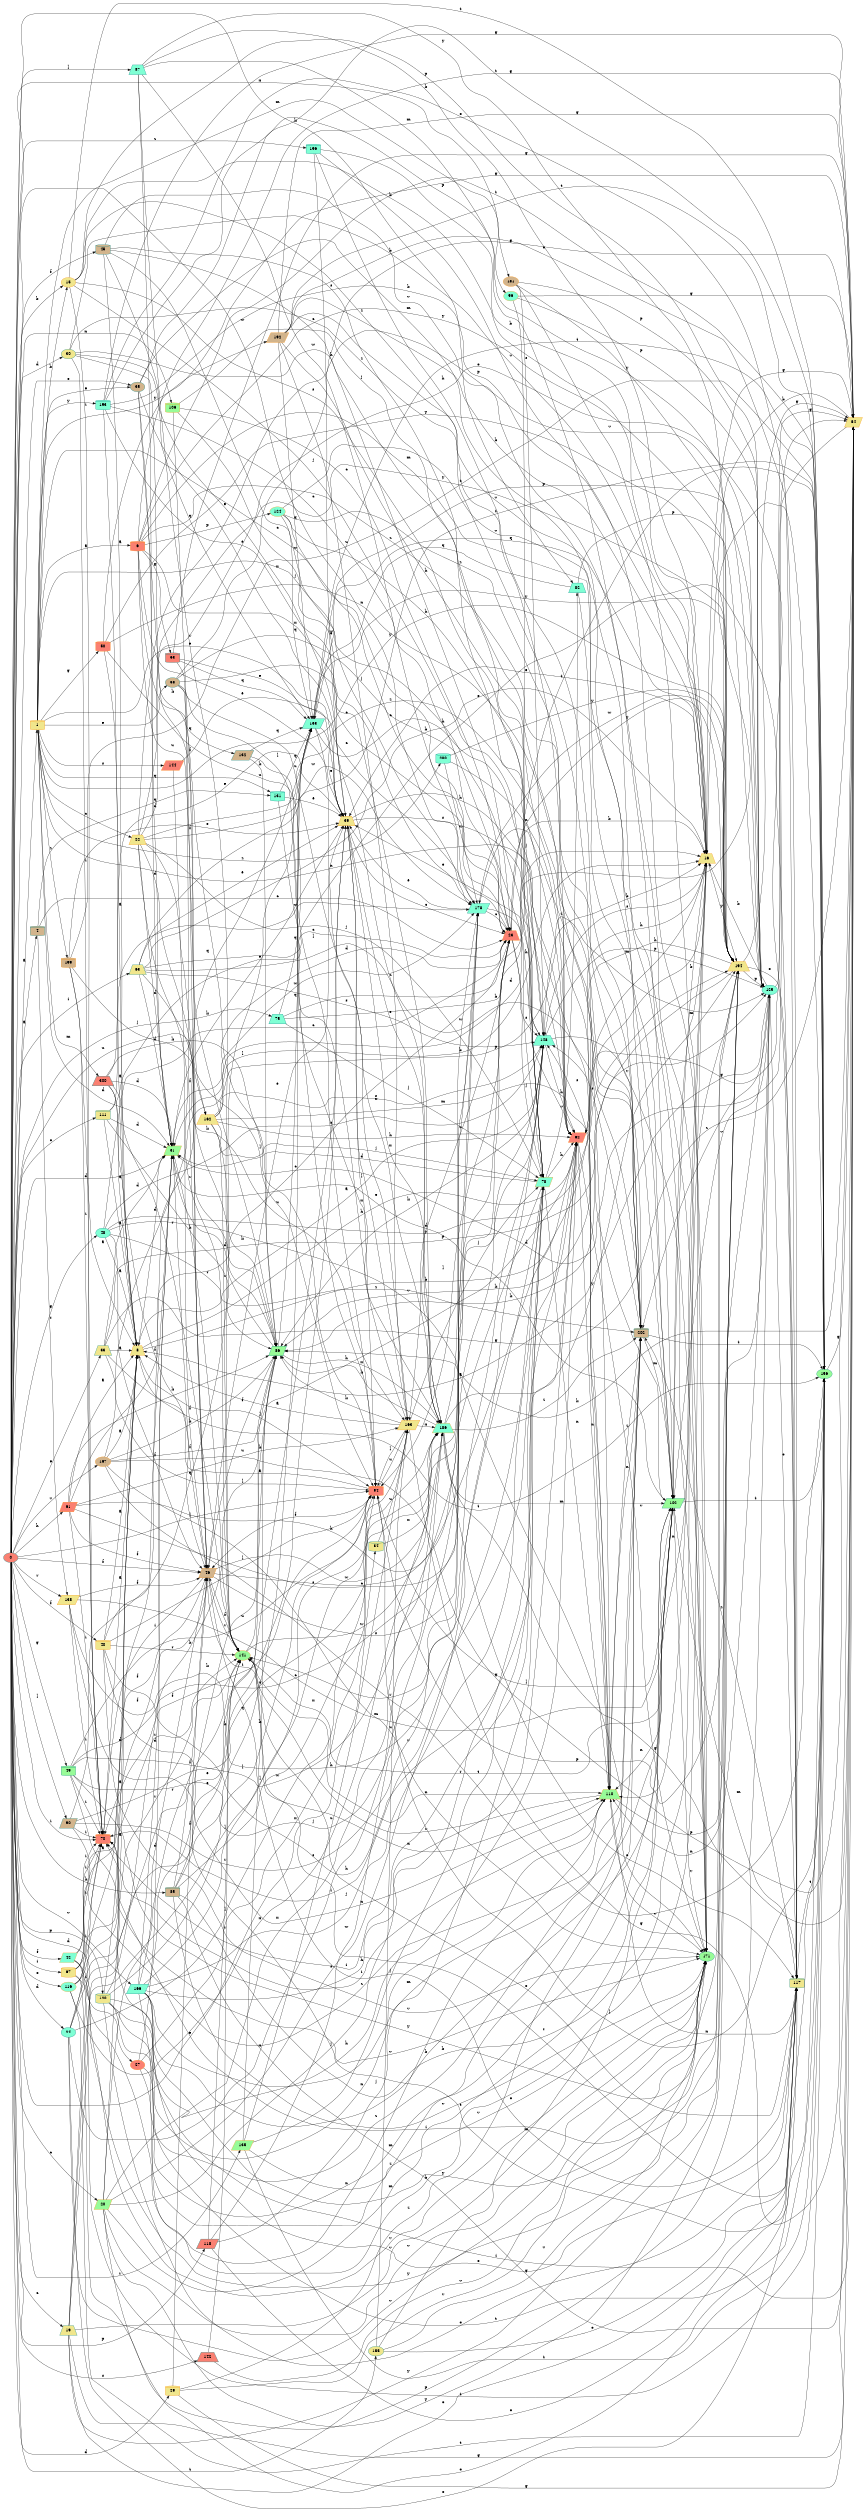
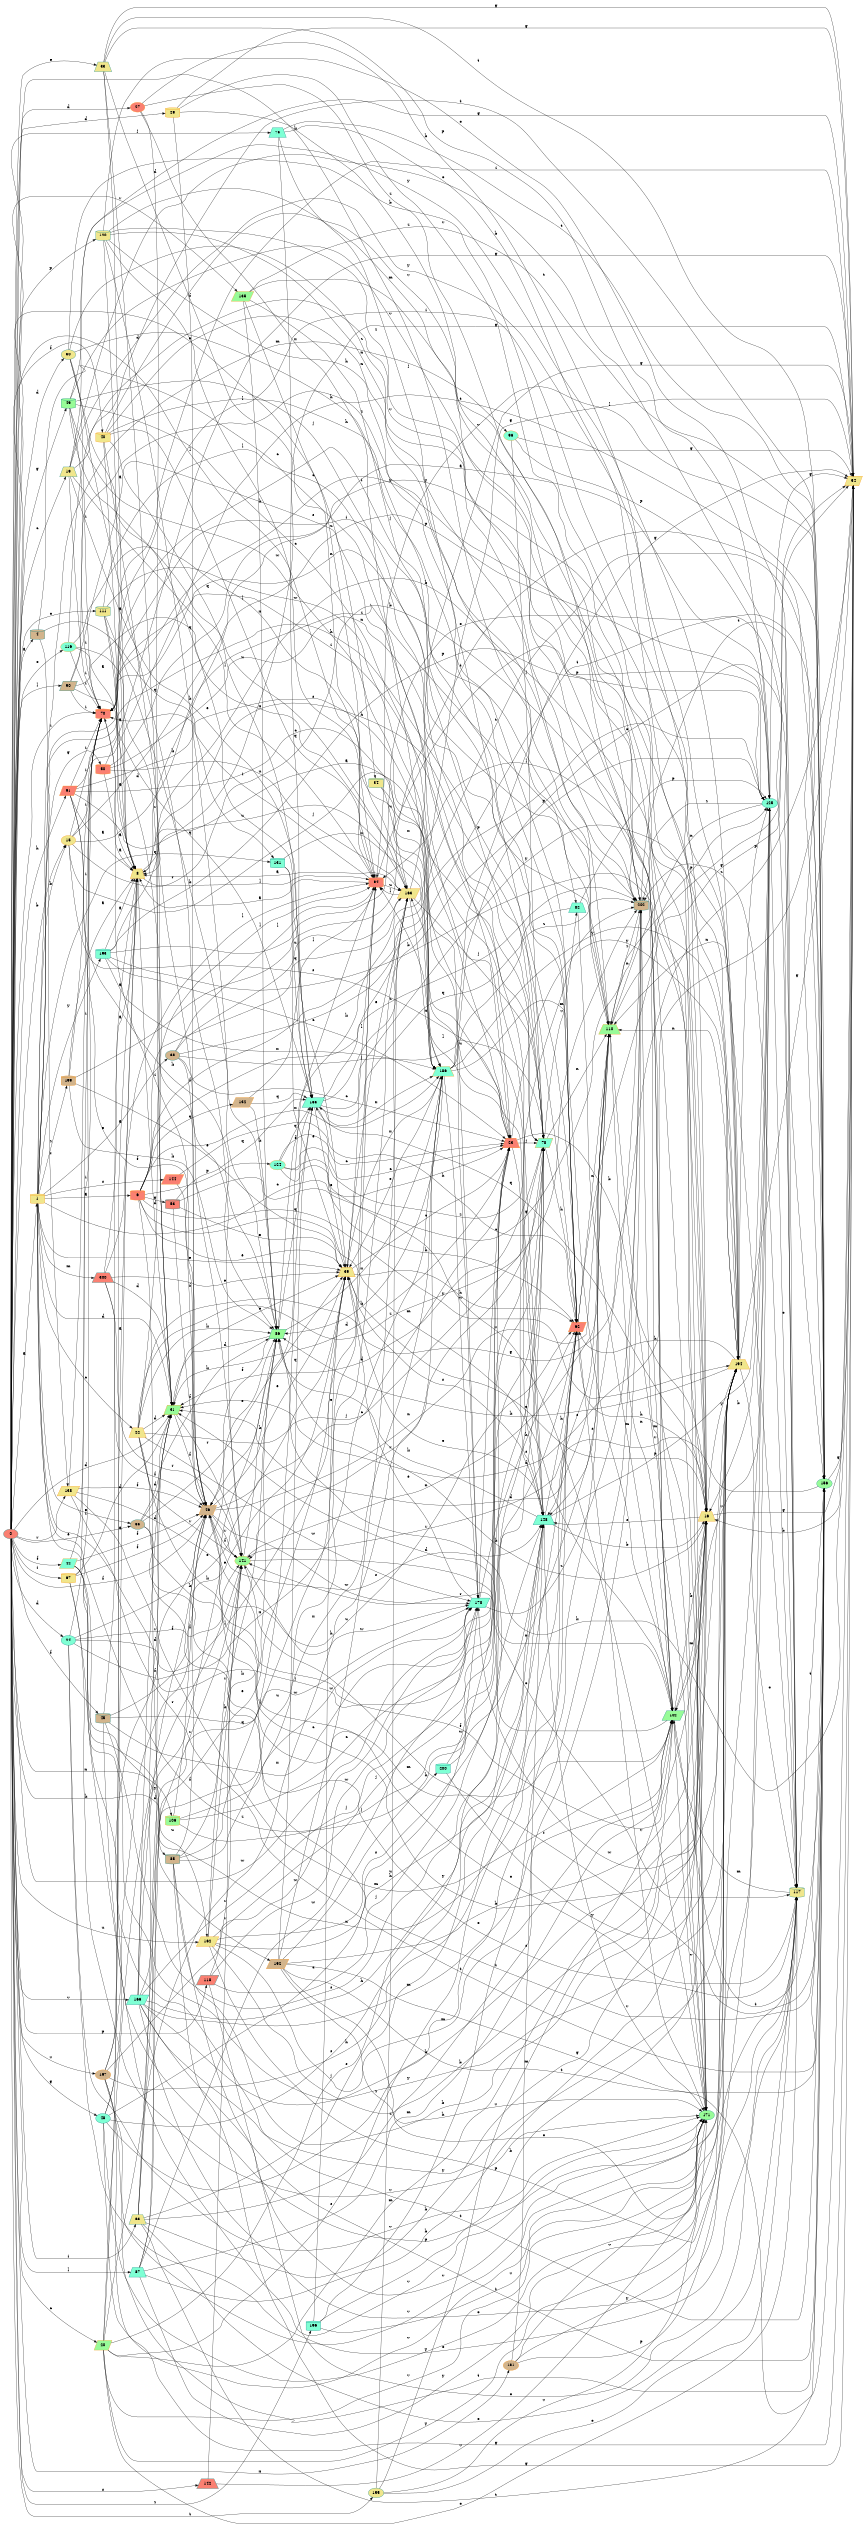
(243, 755) -> (243, 1102)
(208, 1120) -> (208, 1942)
none -> (541, 1791)
